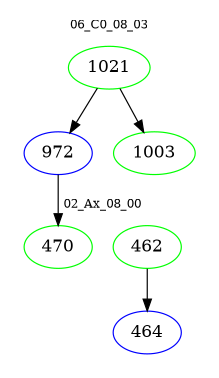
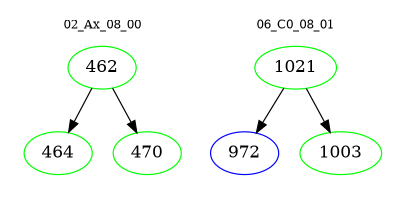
(109, 26) -> (296, 26)
(58, 201) -> (122, 105)
(147, 332) -> (58, 153)
